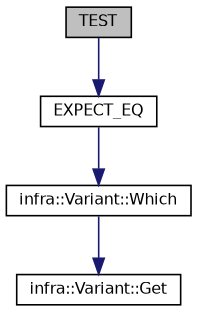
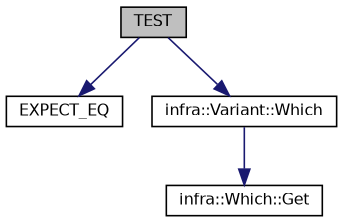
(99, 148) -> (193, 61)
(99, 290) -> (244, 201)
